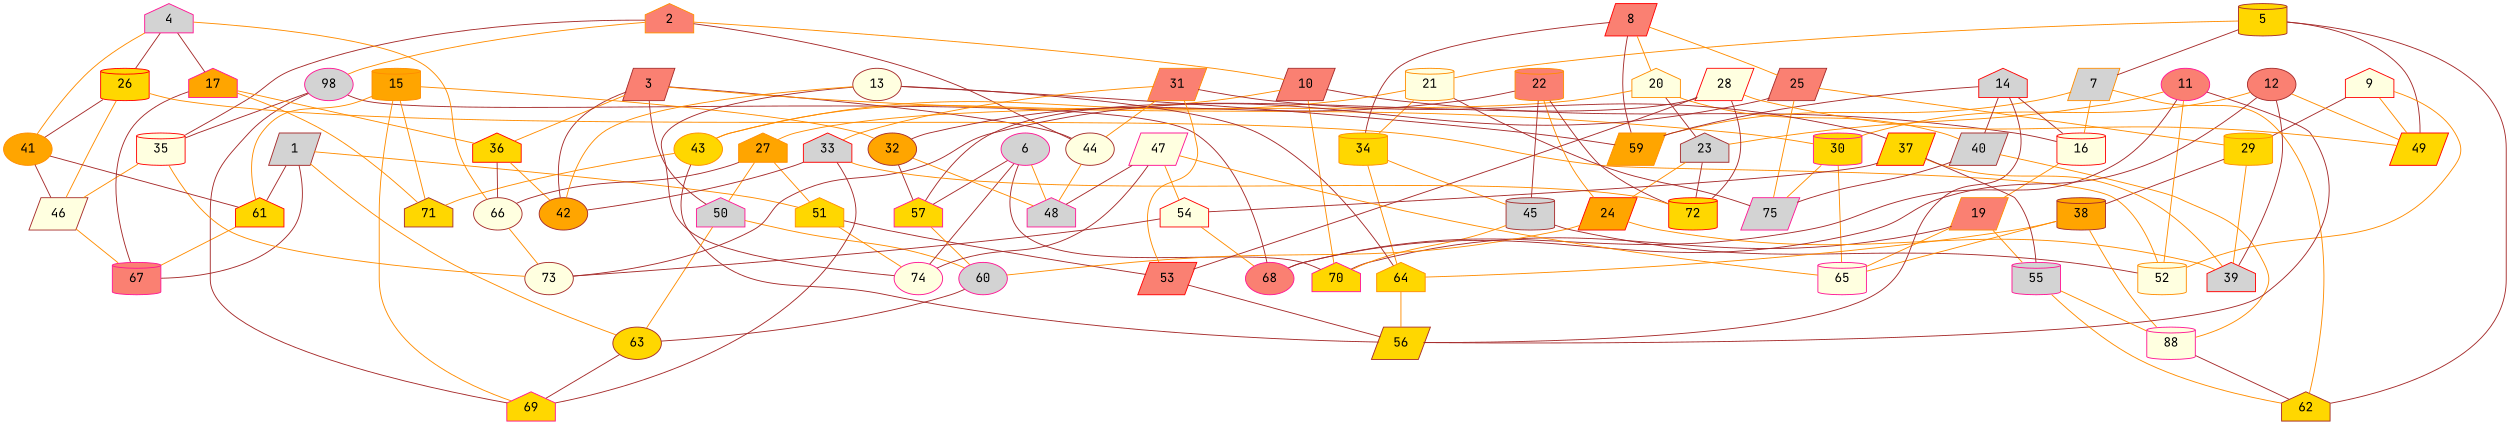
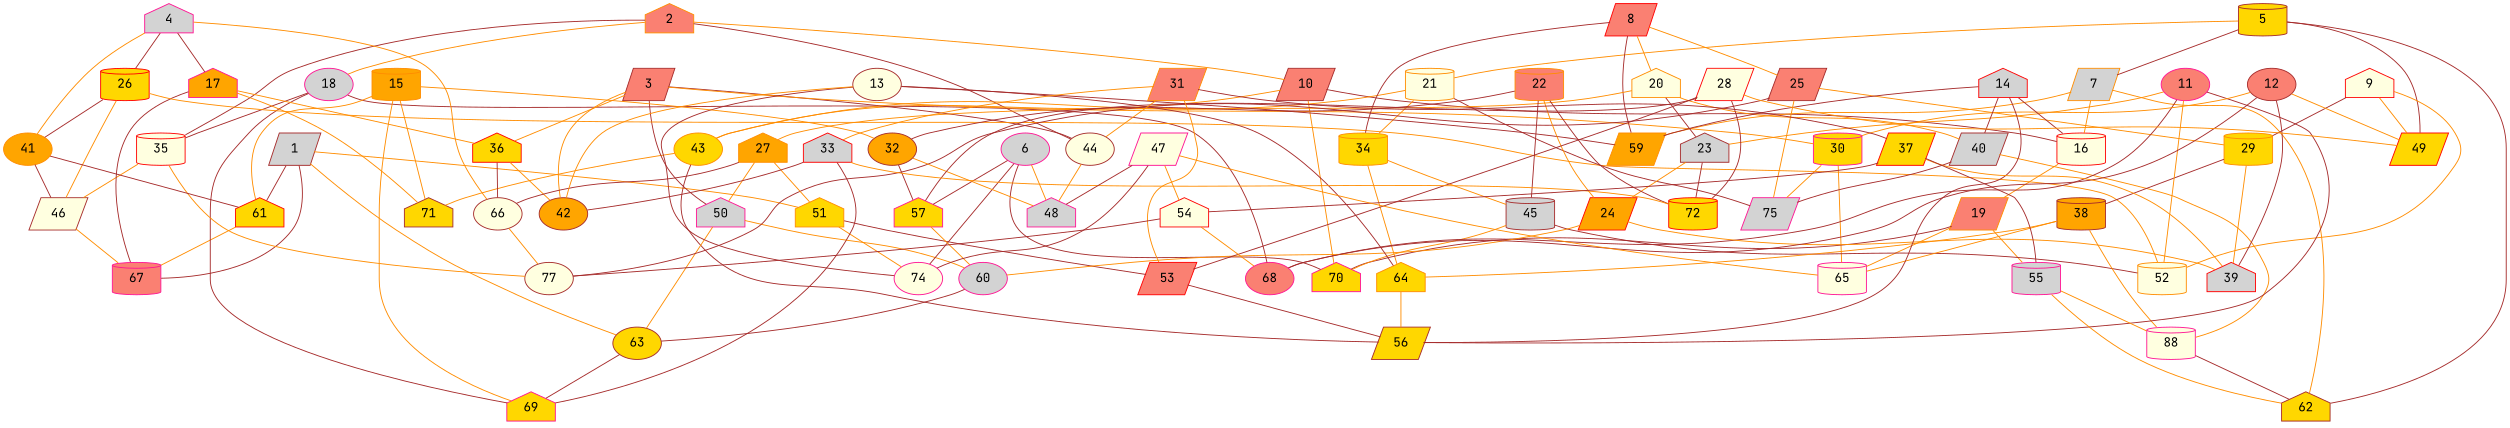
(329, 84) -> (329, 84)
(570, 130) -> (570, 130)
(549, 279) -> (549, 279)
